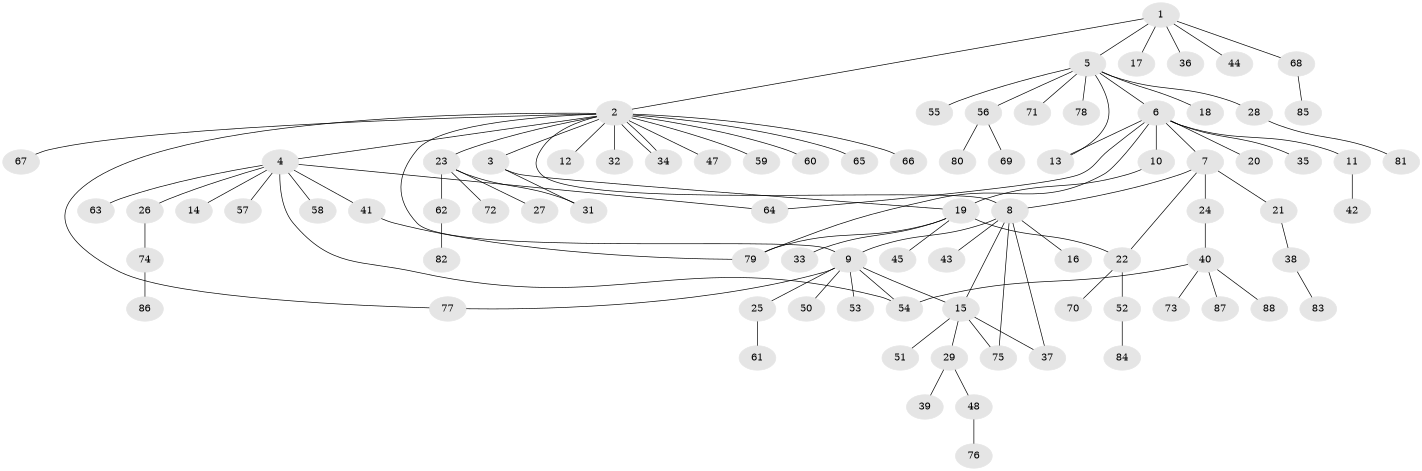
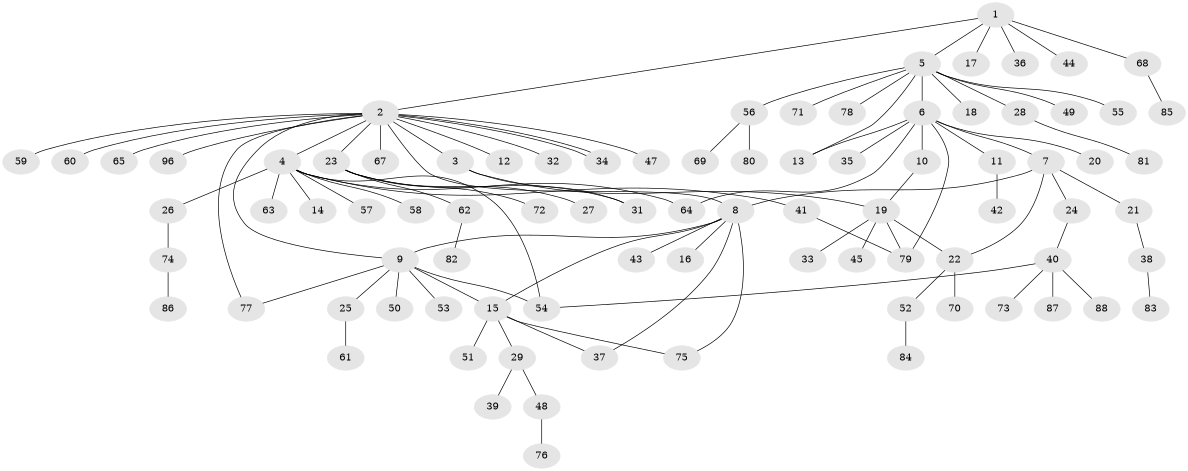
none -> (1069, 113)
(909, 162) -> (168, 162)
